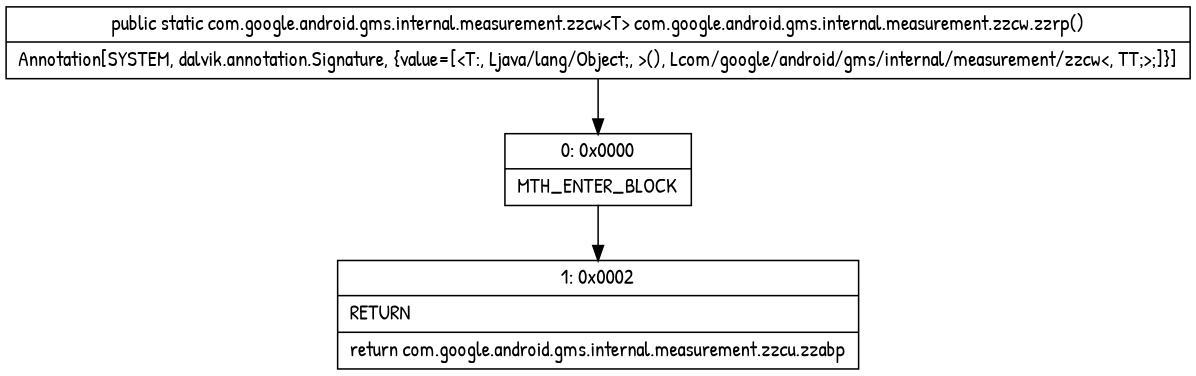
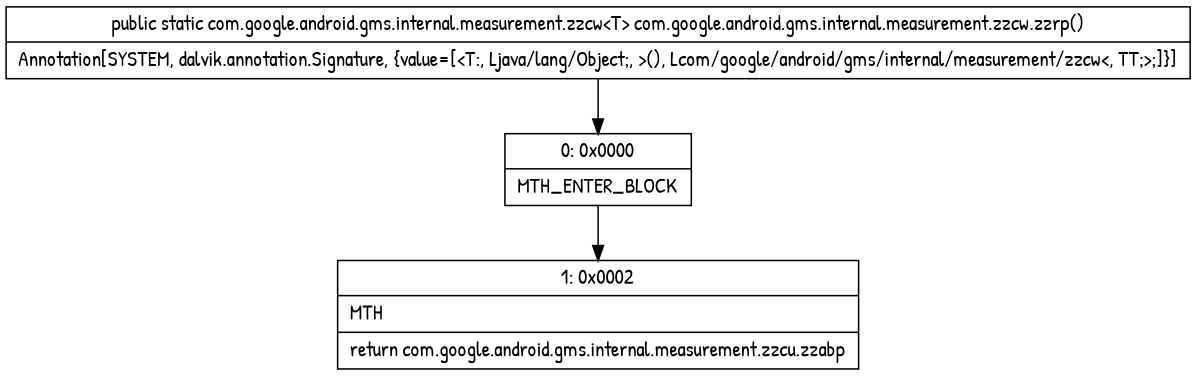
(380, 313) -> (367, 313)
